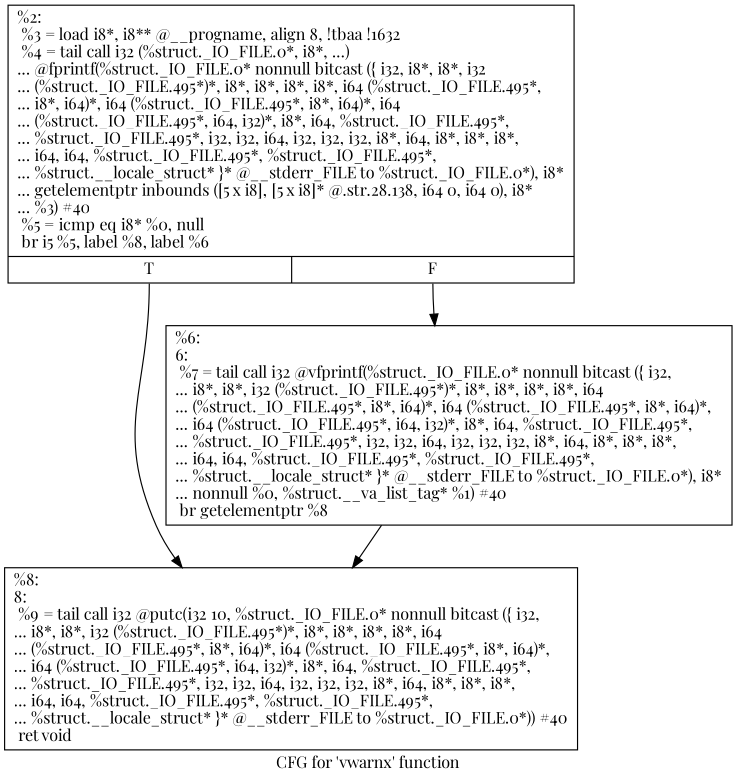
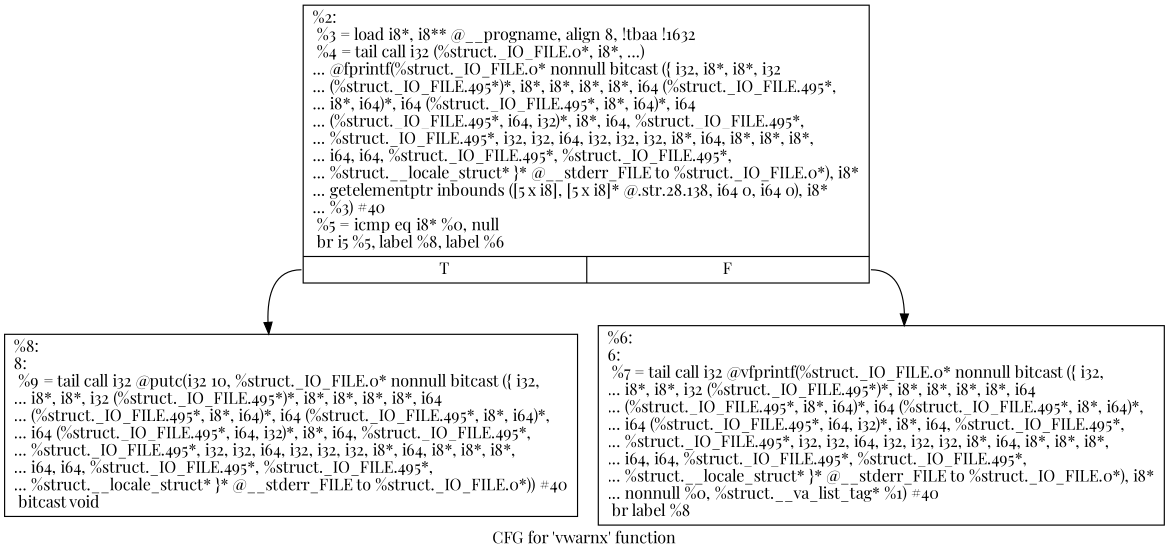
(252, 511) -> (650, 511)
(370, 542) -> none
(43, 736) -> (57, 503)
